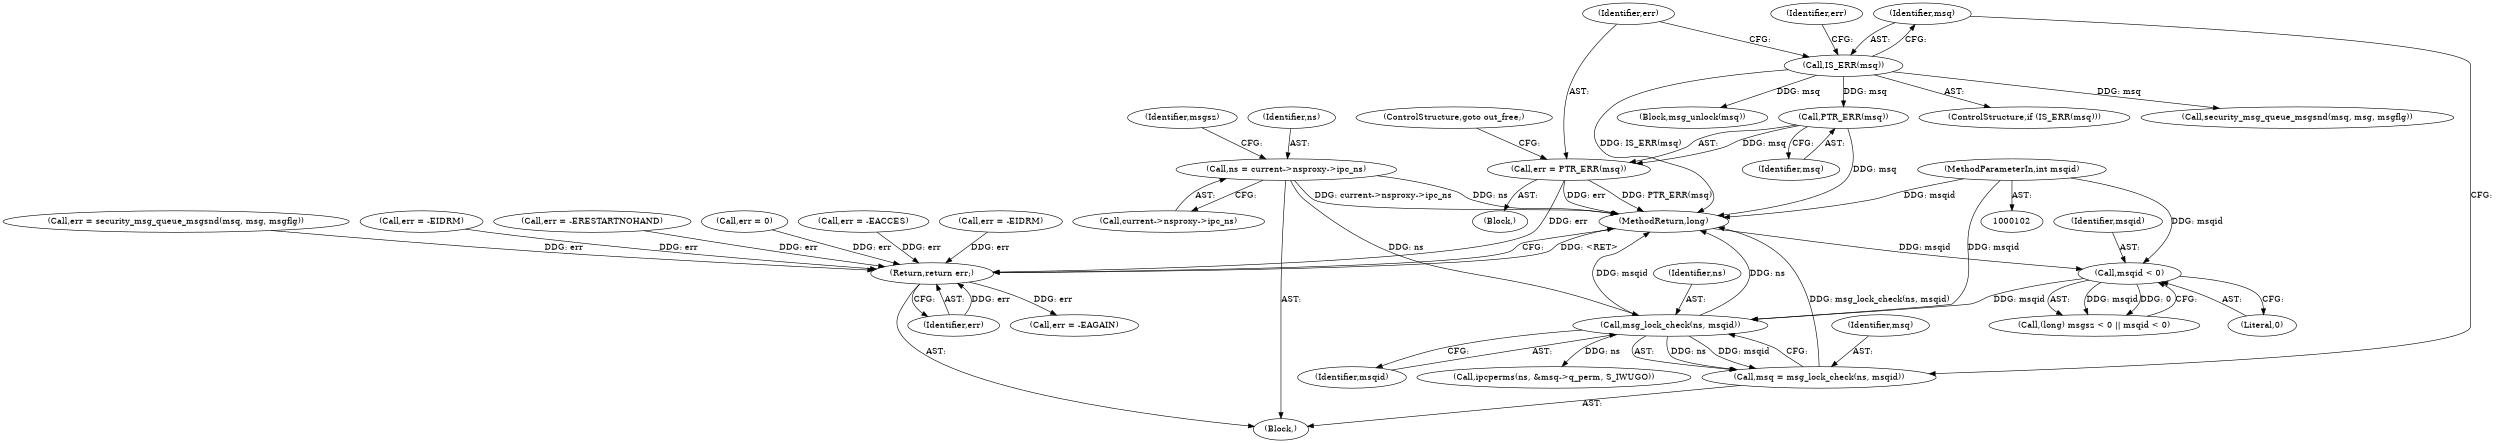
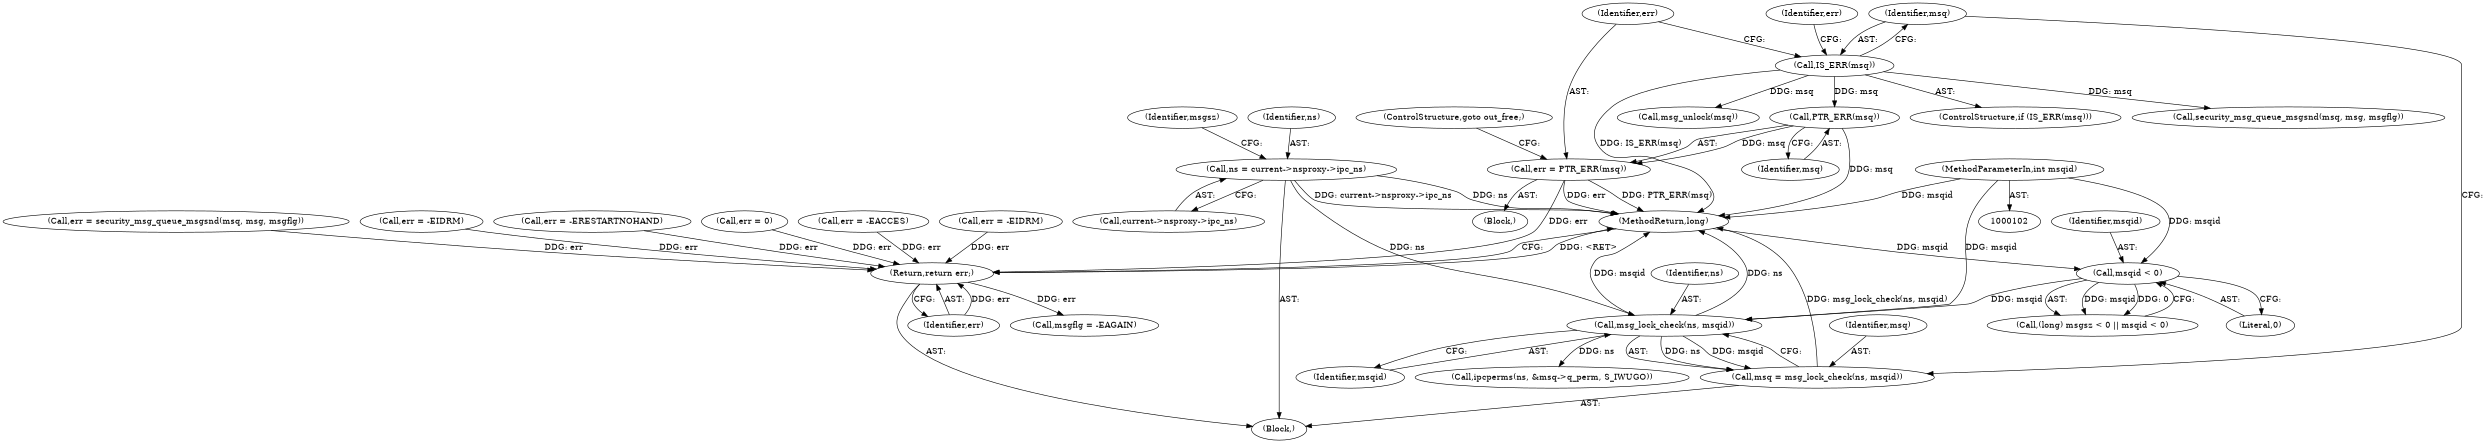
(1692, 118) -> (1688, 118)
(1074, 325) -> (1084, 325)
